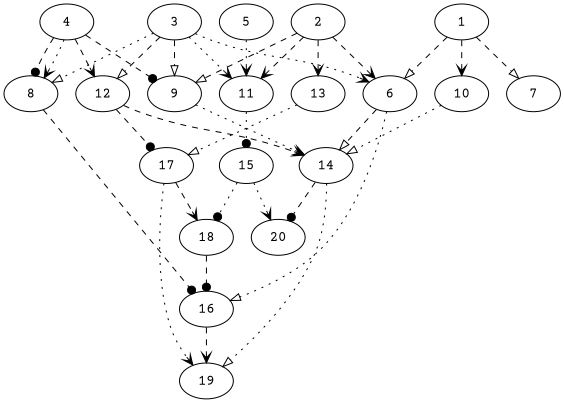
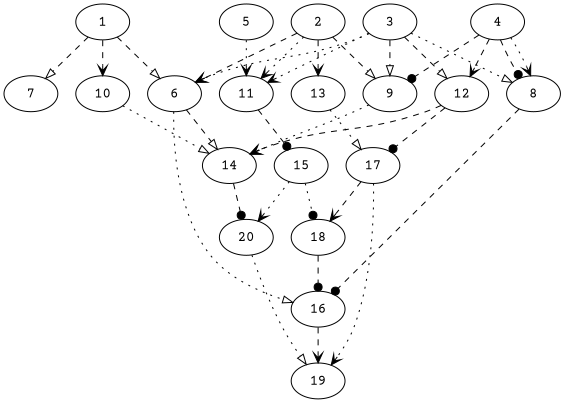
(288, 53) -> (290, 50)
(246, 122) -> (271, 126)
(299, 282) -> (273, 307)
